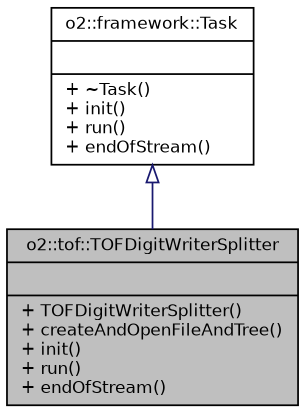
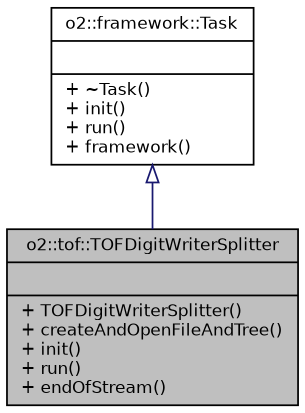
(139, 147) -> (129, 147)
